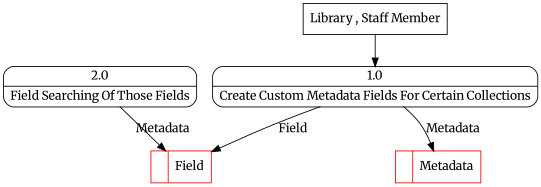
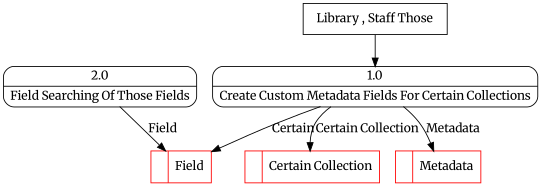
(375, 19) -> (375, 19)
(163, 129) -> (163, 129)
(293, 129) -> (293, 129)
none -> (312, 167)
